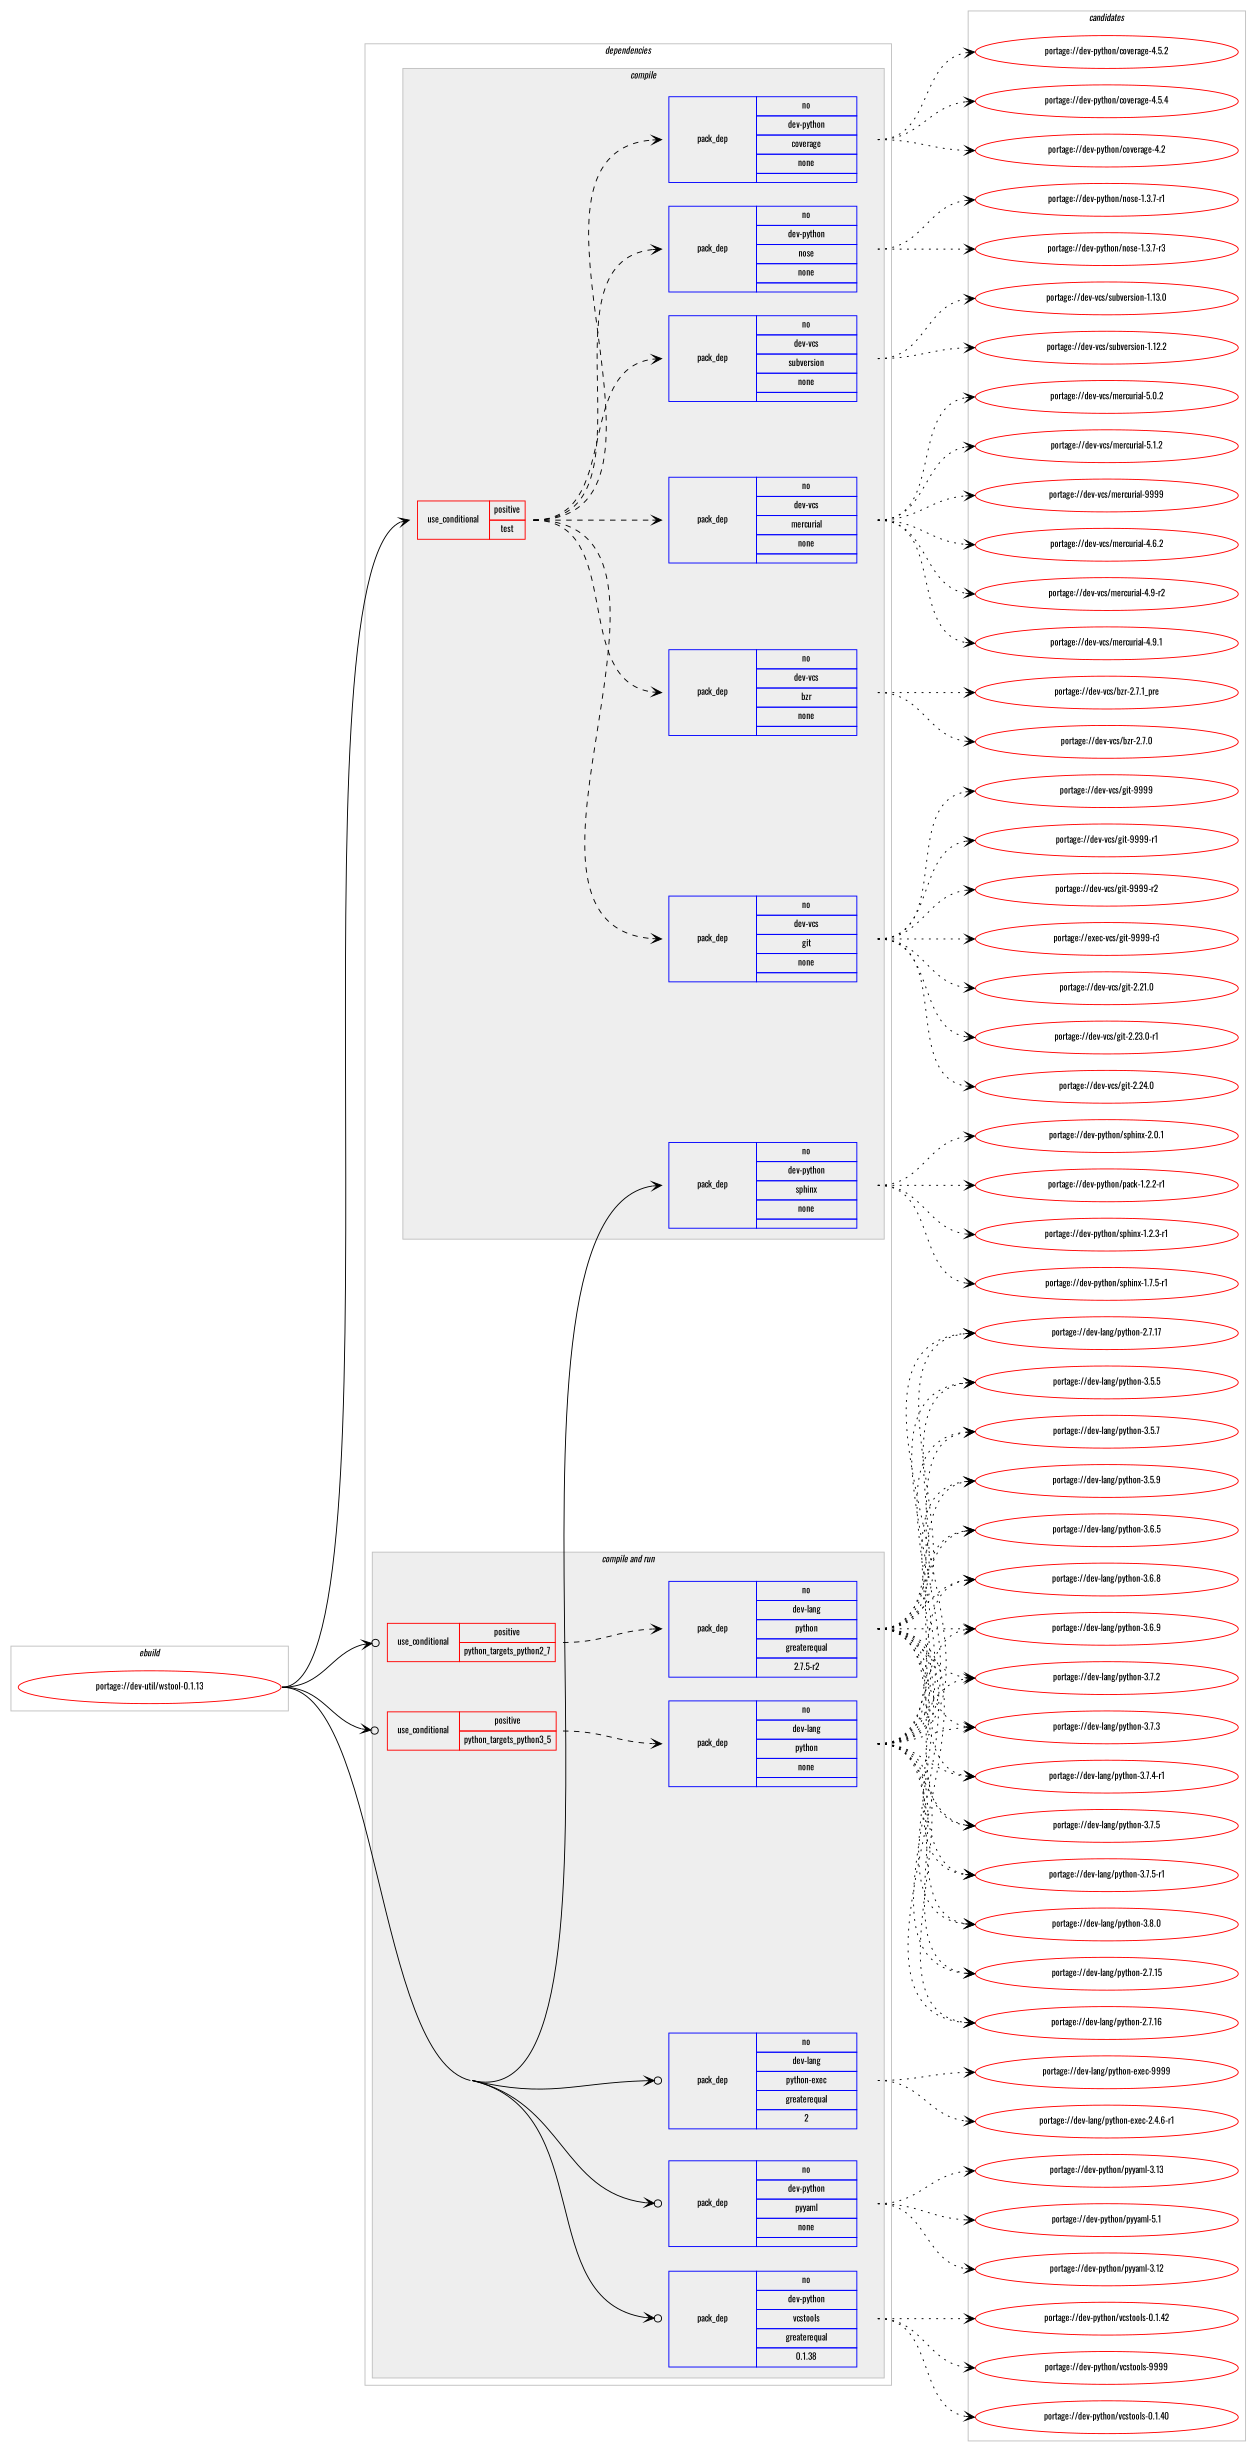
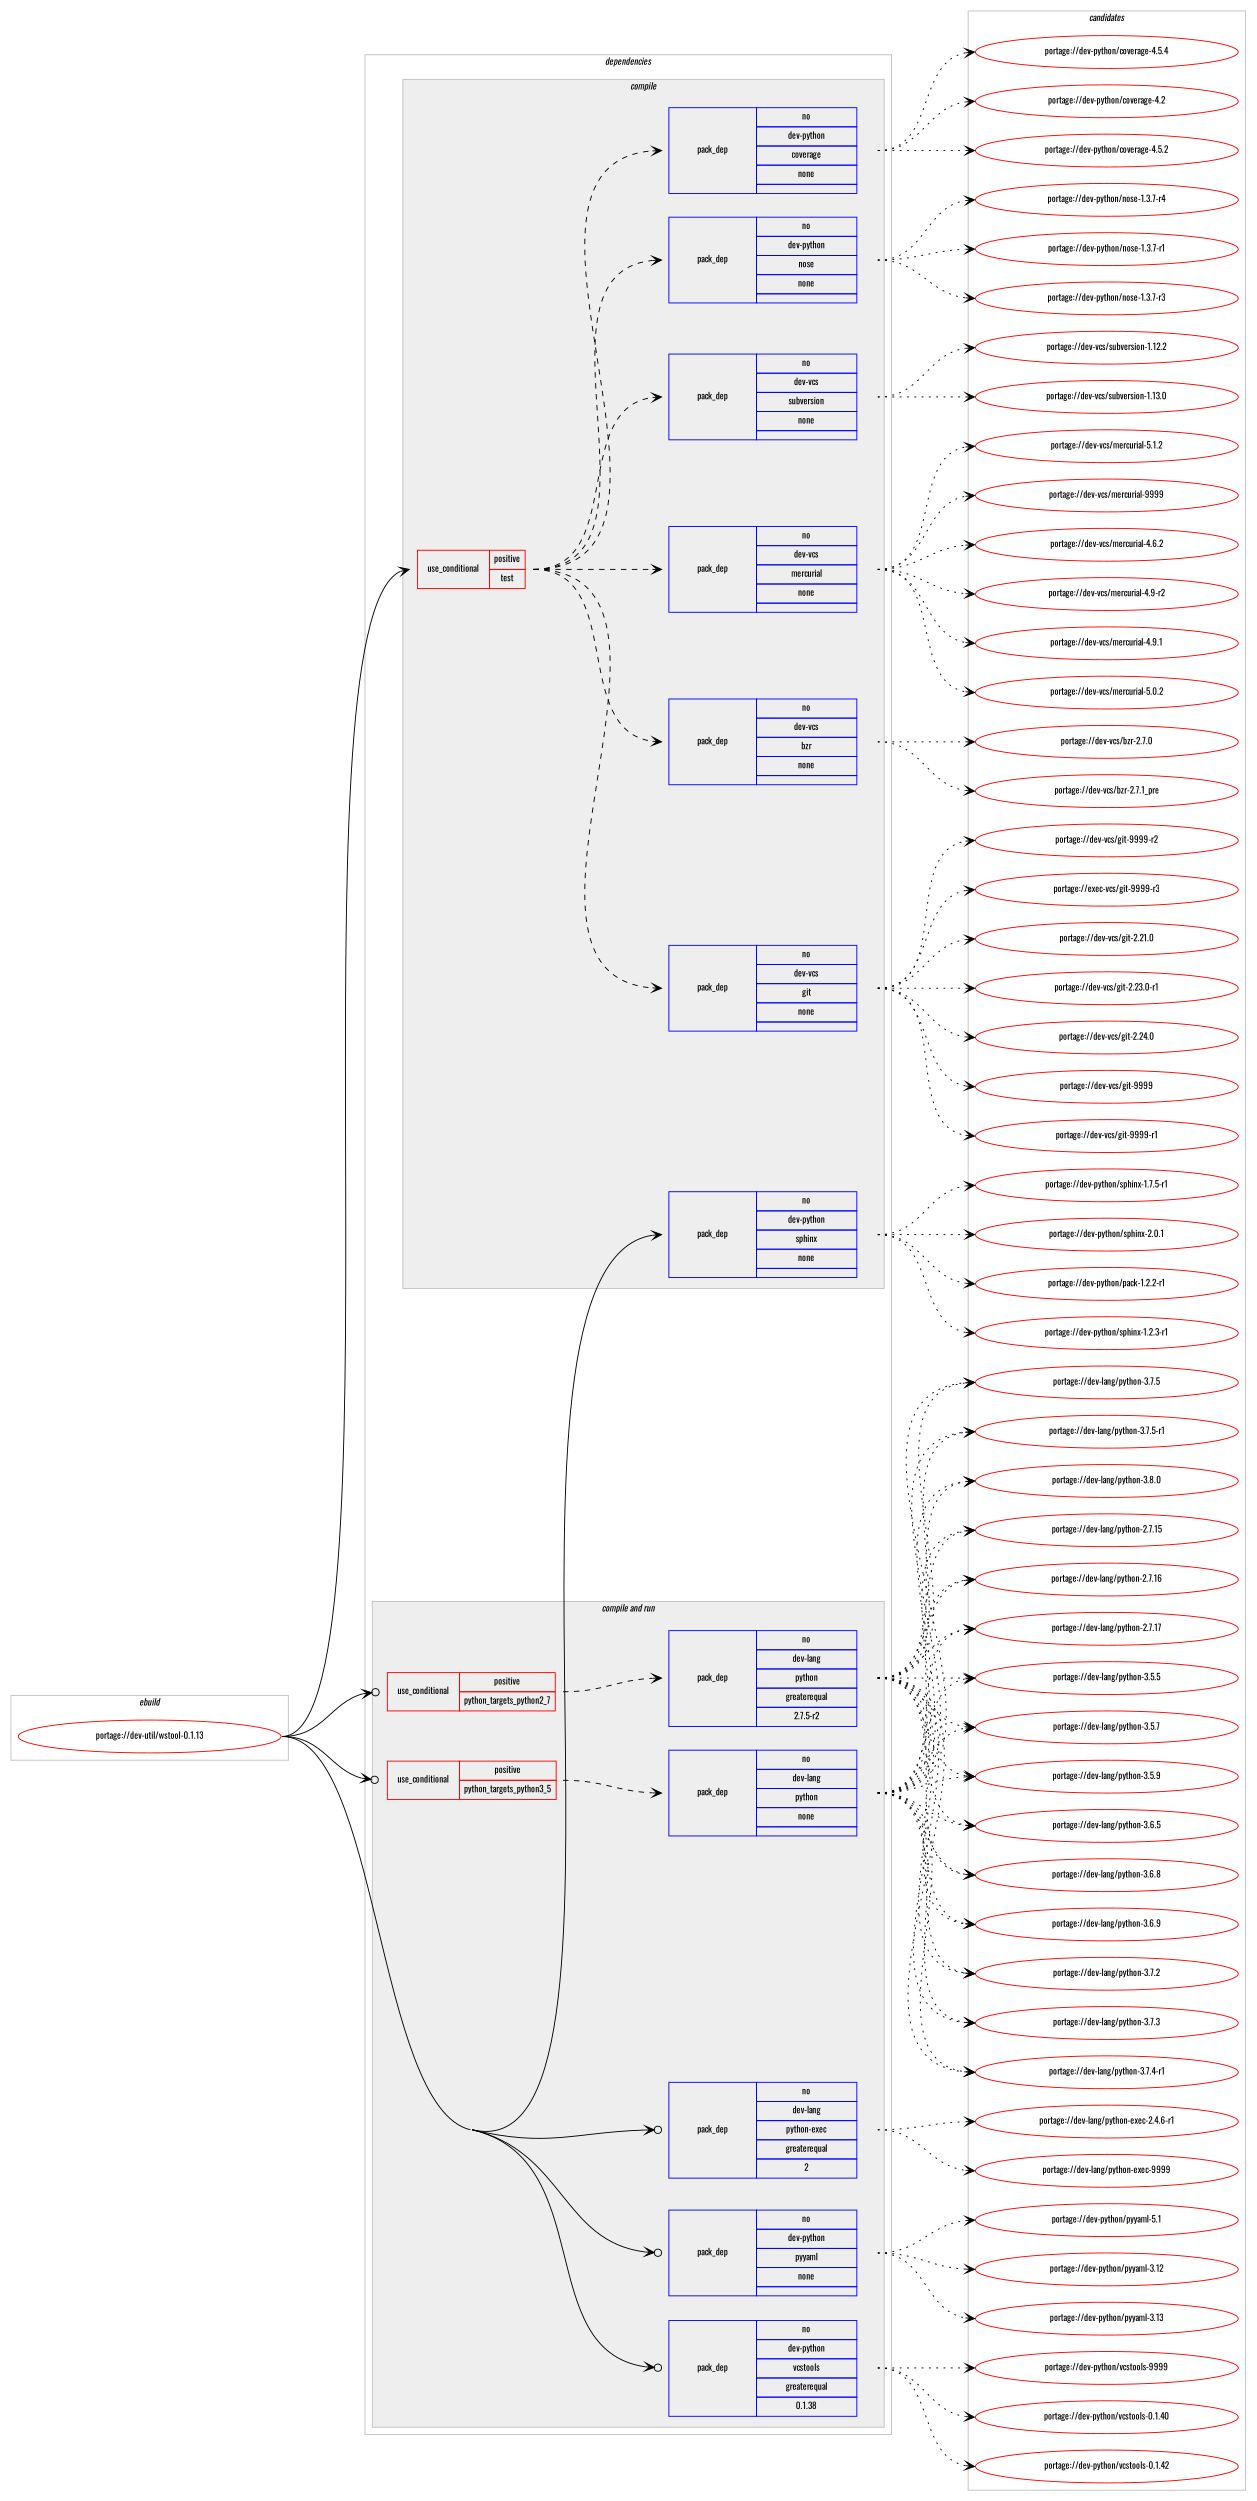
none -> (1107, 200)
